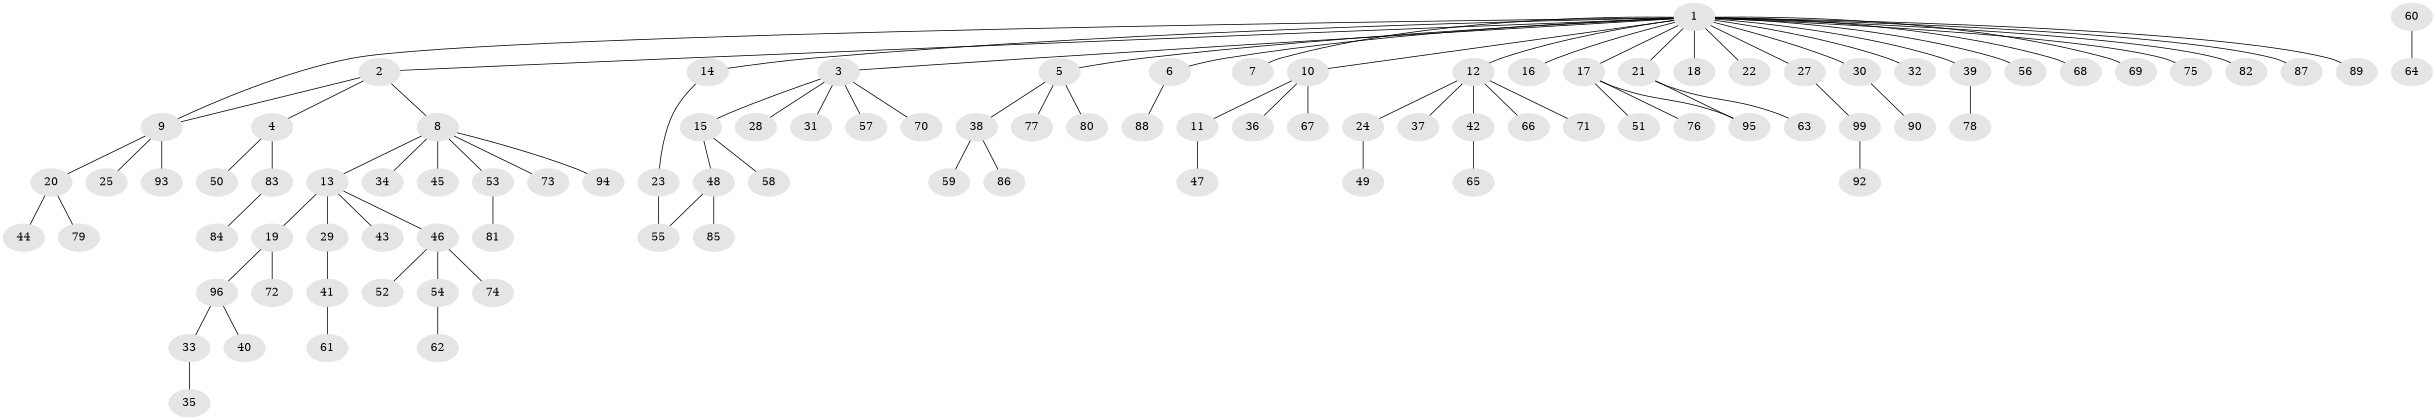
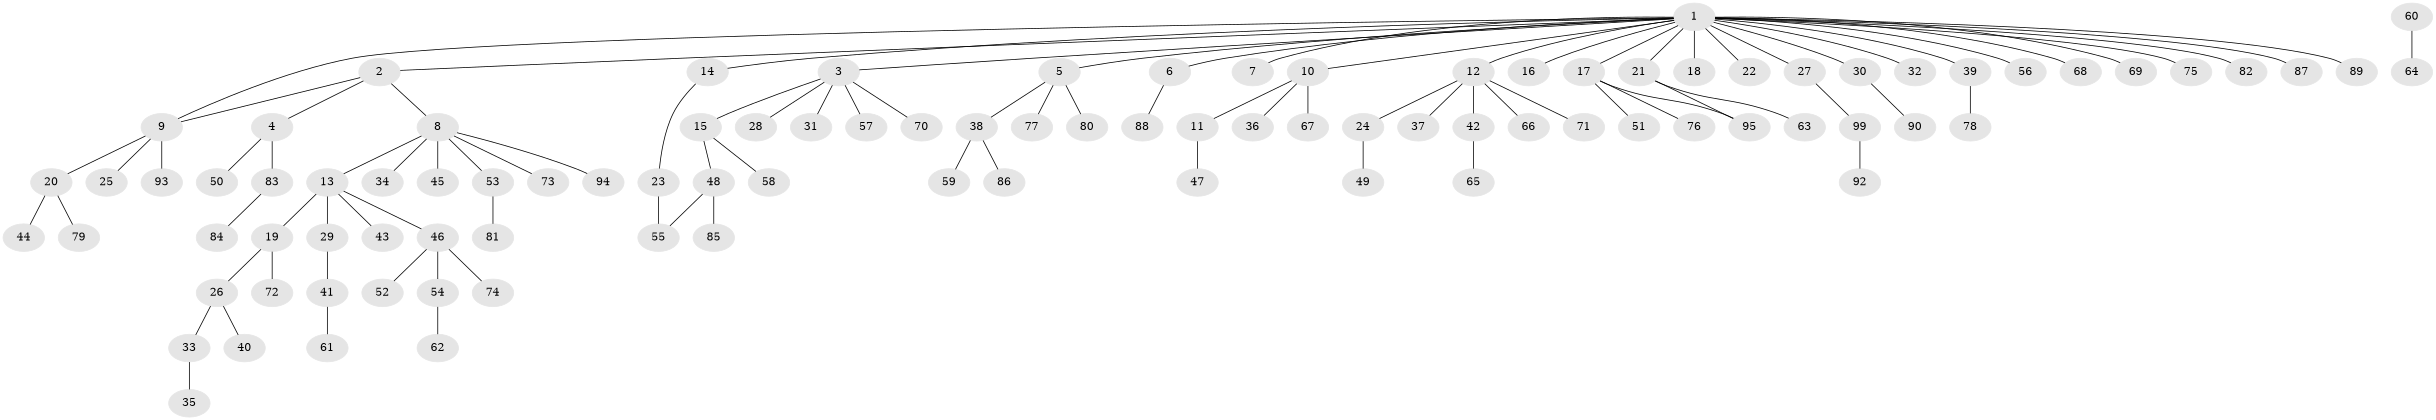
(217, 293) -> (217, 293)
